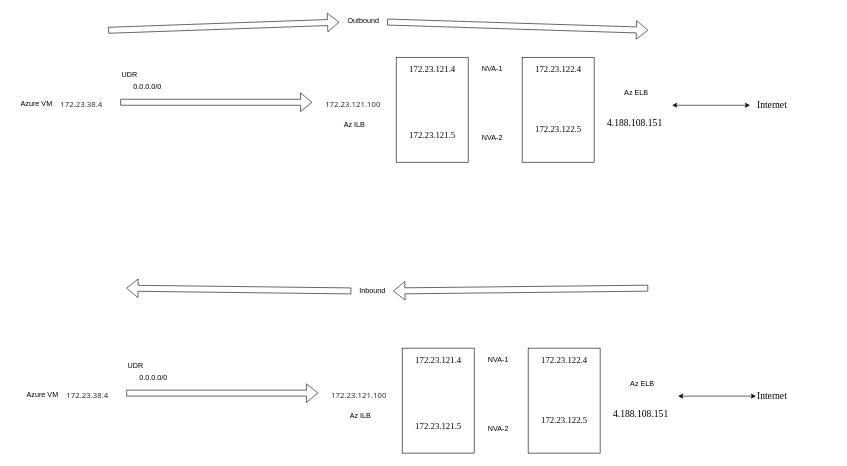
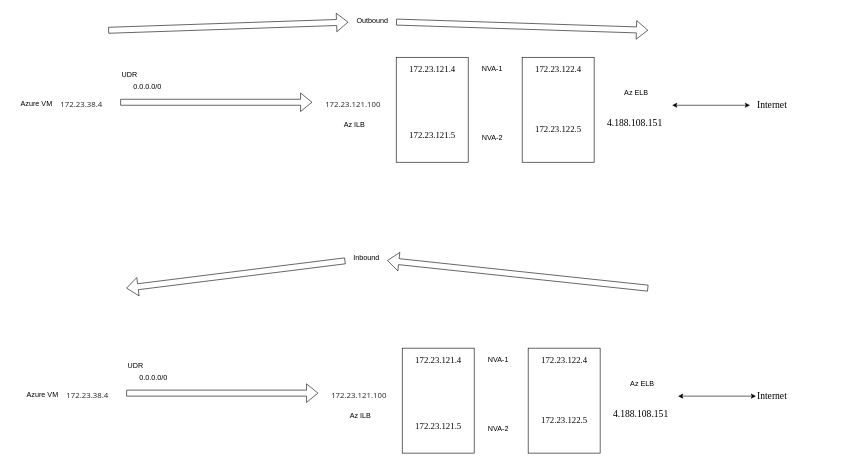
(363, 21) -> (372, 21)
(372, 291) -> (366, 258)
